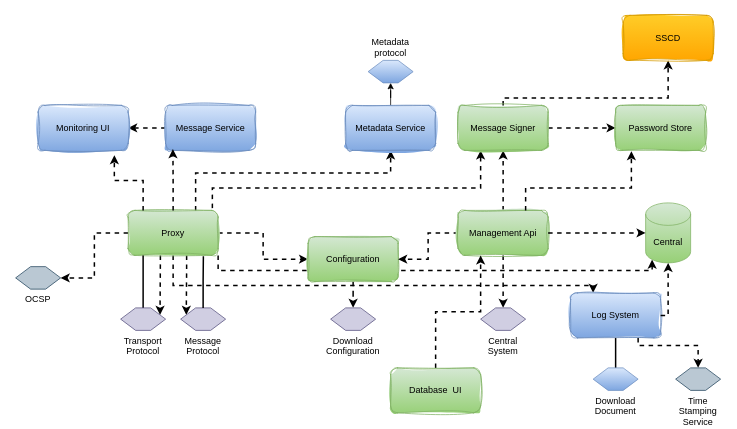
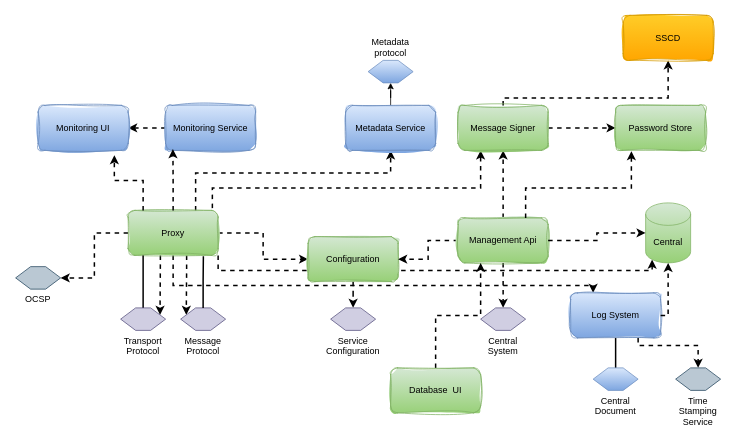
(210, 128) -> (210, 128)
(503, 233) -> (503, 240)
(353, 352) -> (353, 352)
(615, 406) -> (615, 406)
